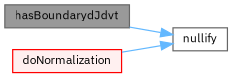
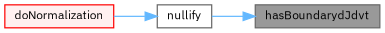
(145, 30) -> (227, 16)
